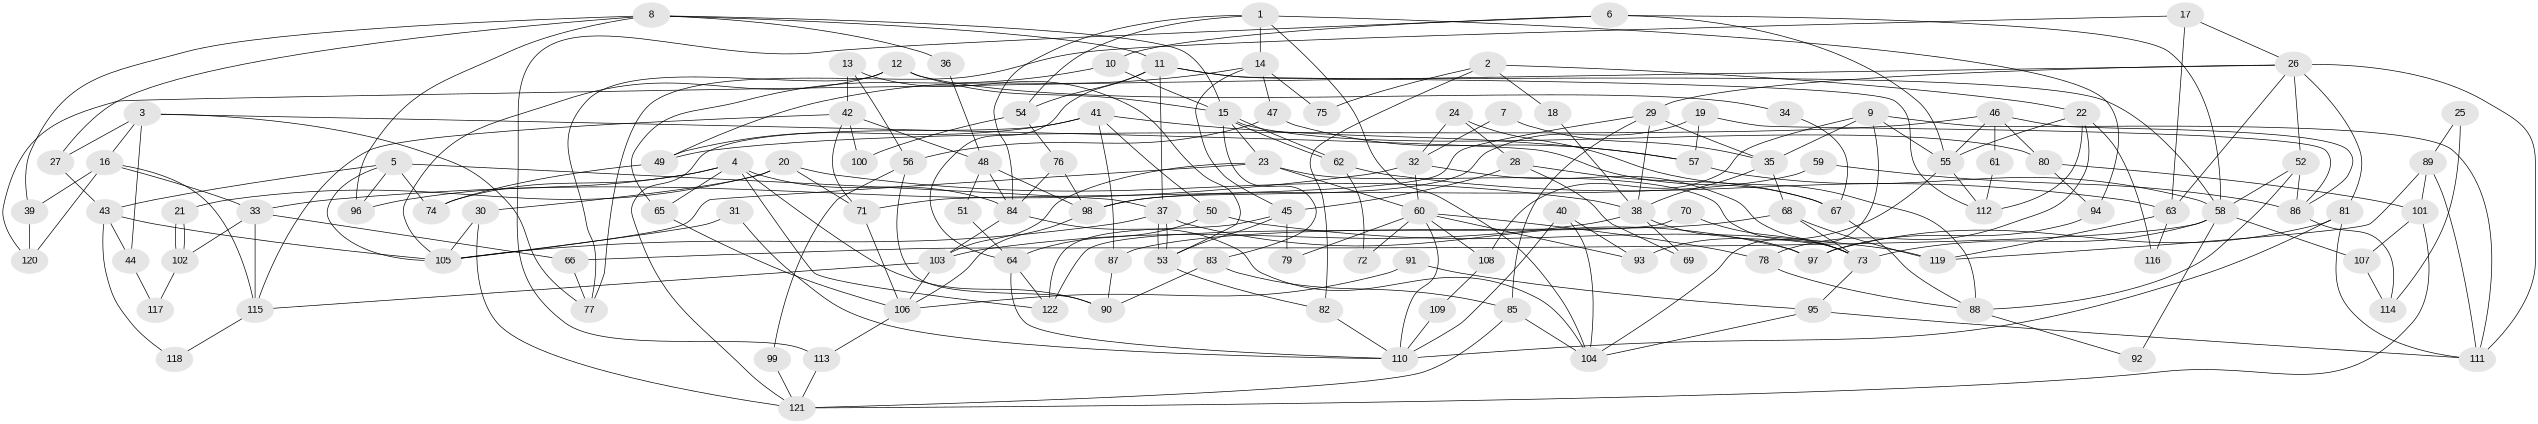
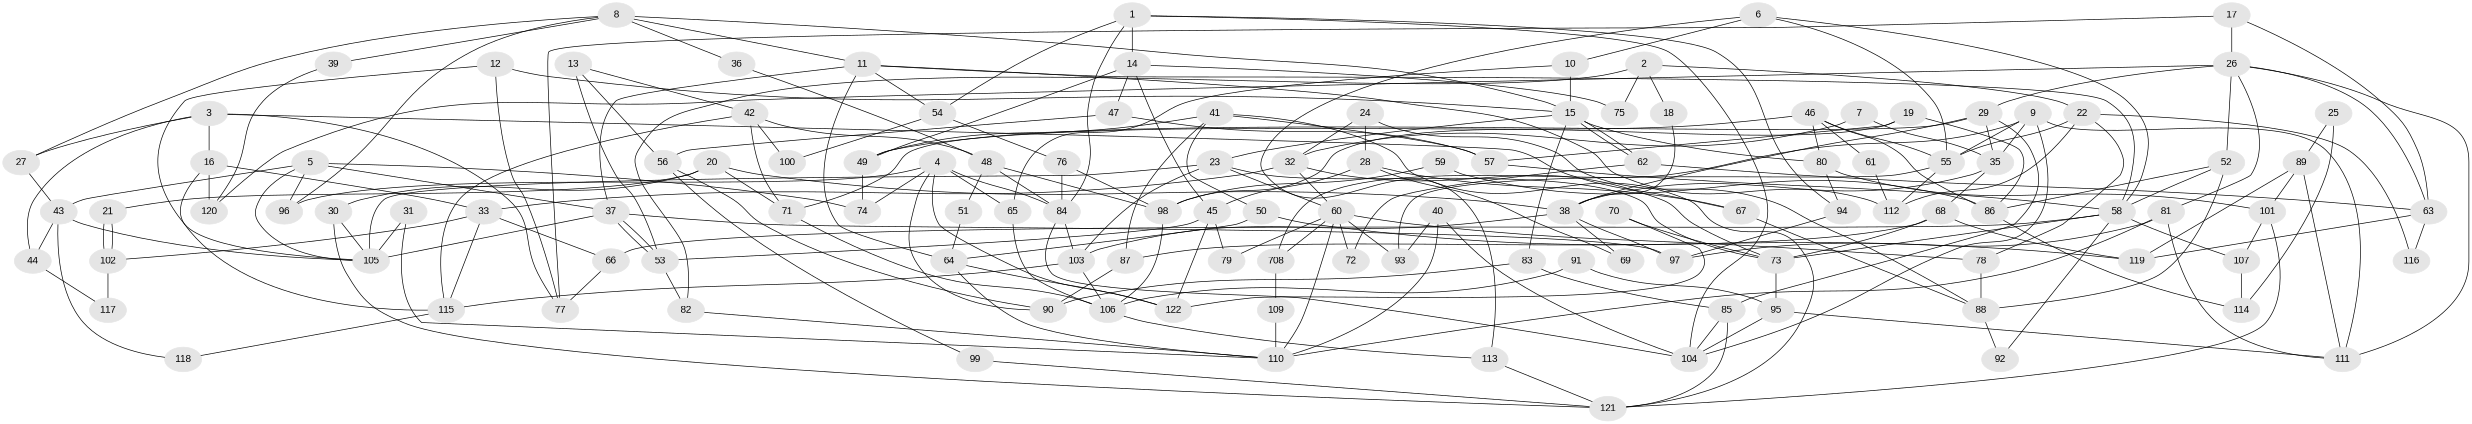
(1785, 113) -> none
(67, 187) -> none
(1486, 261) -> (1276, 261)
